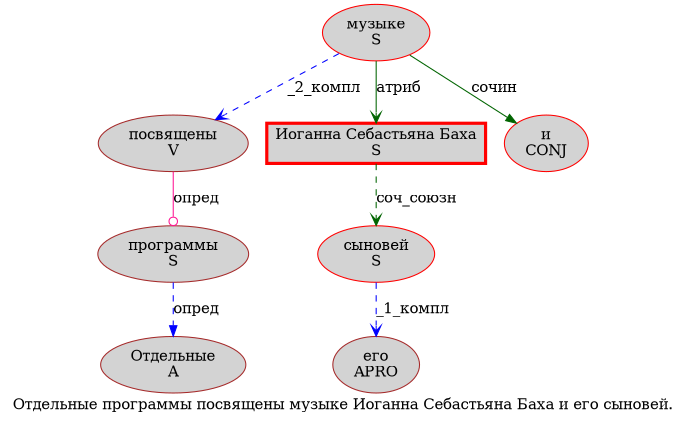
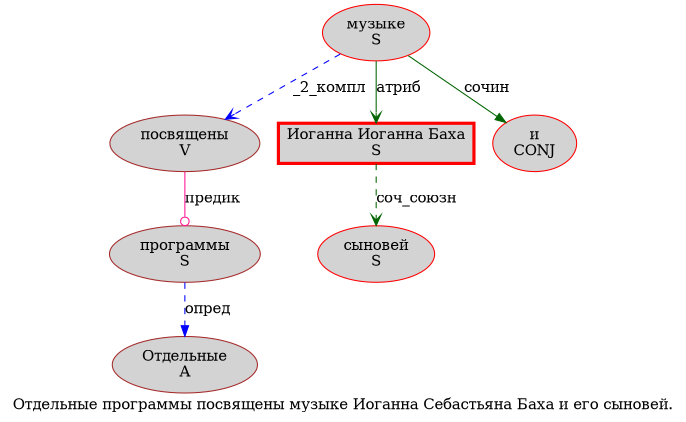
(376, 143) -> (376, 143)
(196, 199) -> (213, 199)
(376, 365) -> none
